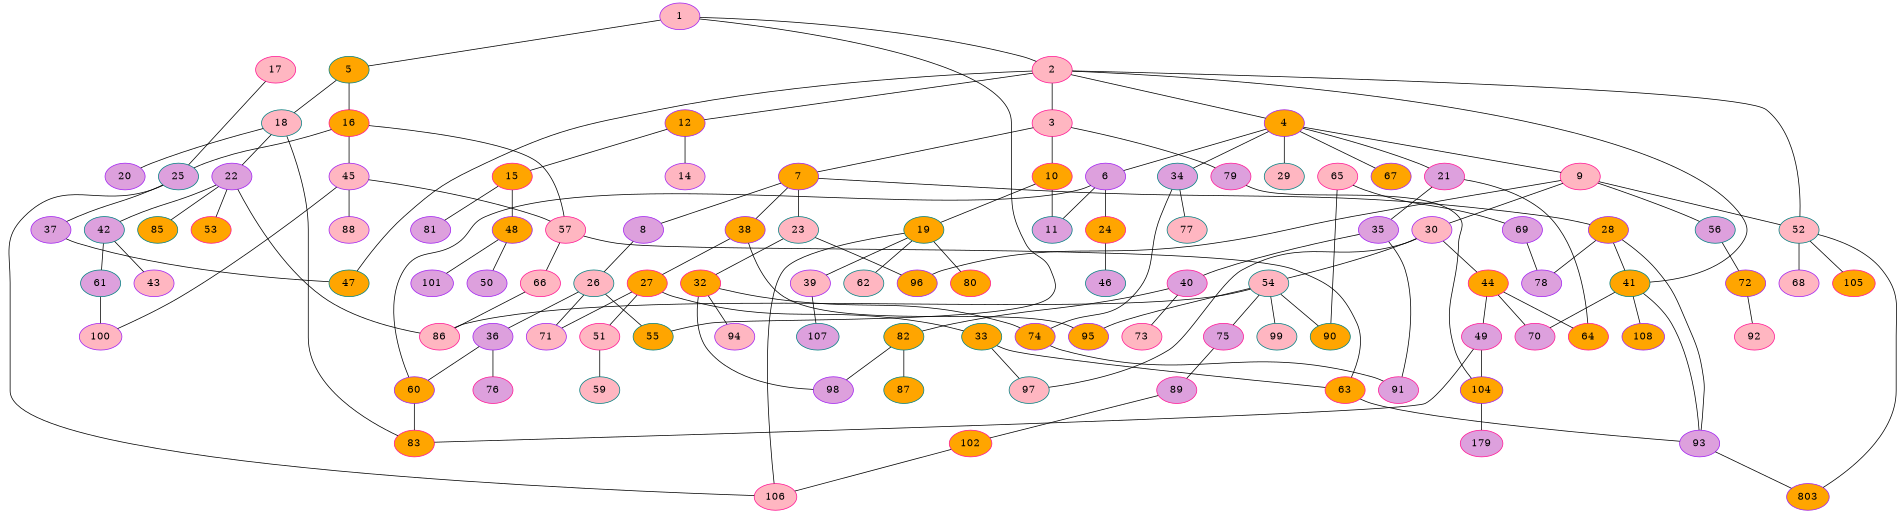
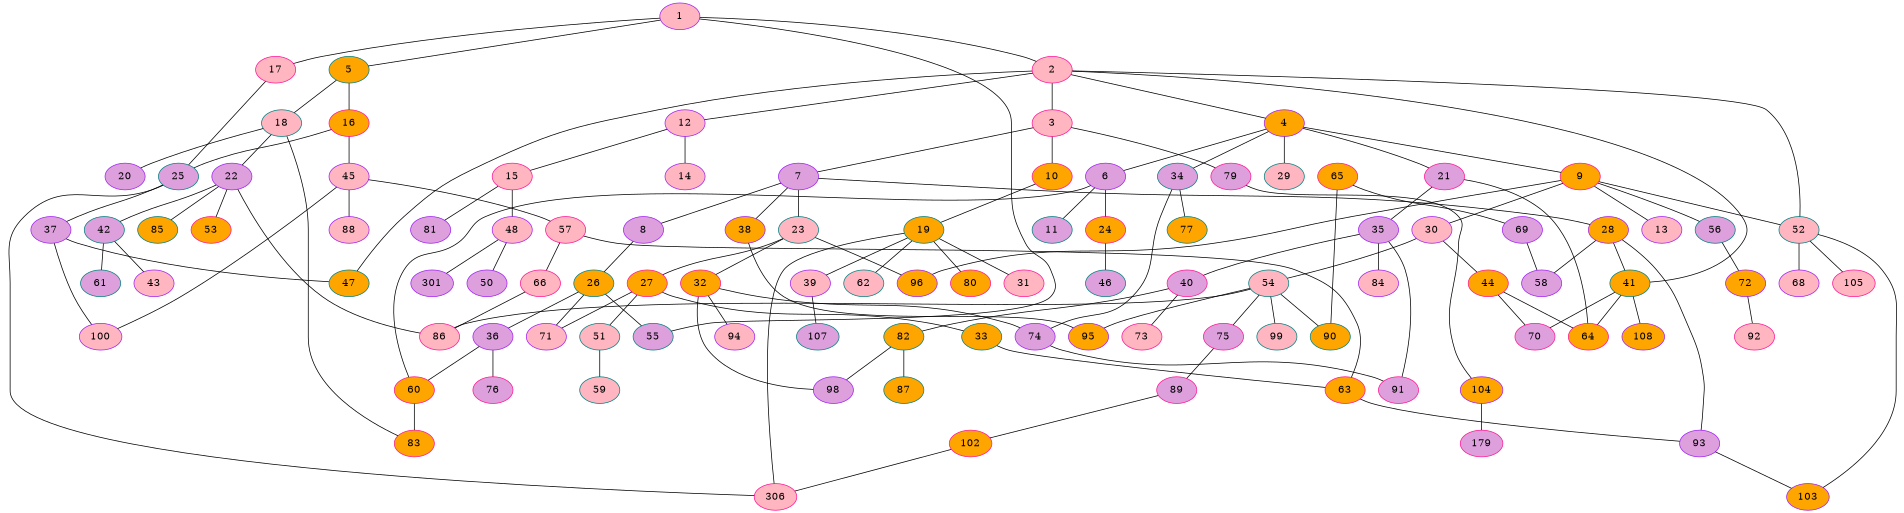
none -> (476, 34)
(685, 123) -> (685, 123)
(485, 143) -> none
(512, 177) -> (512, 177)
(798, 177) -> (798, 177)
(1338, 177) -> (1338, 177)
(1391, 177) -> none
(1580, 177) -> (1580, 177)
(1052, 203) -> none
(512, 230) -> (512, 230)
(1187, 230) -> (1187, 230)
none -> (1662, 230)
(696, 257) -> (723, 257)
(432, 283) -> (432, 283)
(594, 283) -> (594, 283)
none -> (1024, 283)
none -> (1378, 283)
(1542, 283) -> (1542, 283)
(1854, 283) -> (1854, 283)
(101, 310) -> (69, 286)
(600, 337) -> (600, 337)
(653, 337) -> (653, 337)
(1035, 337) -> (1035, 337)
(1482, 337) -> none
(1685, 355) -> (1609, 310)
(414, 390) -> (414, 390)
(1029, 390) -> none
(775, 497) -> (775, 497)
(1808, 497) -> (1808, 497)
